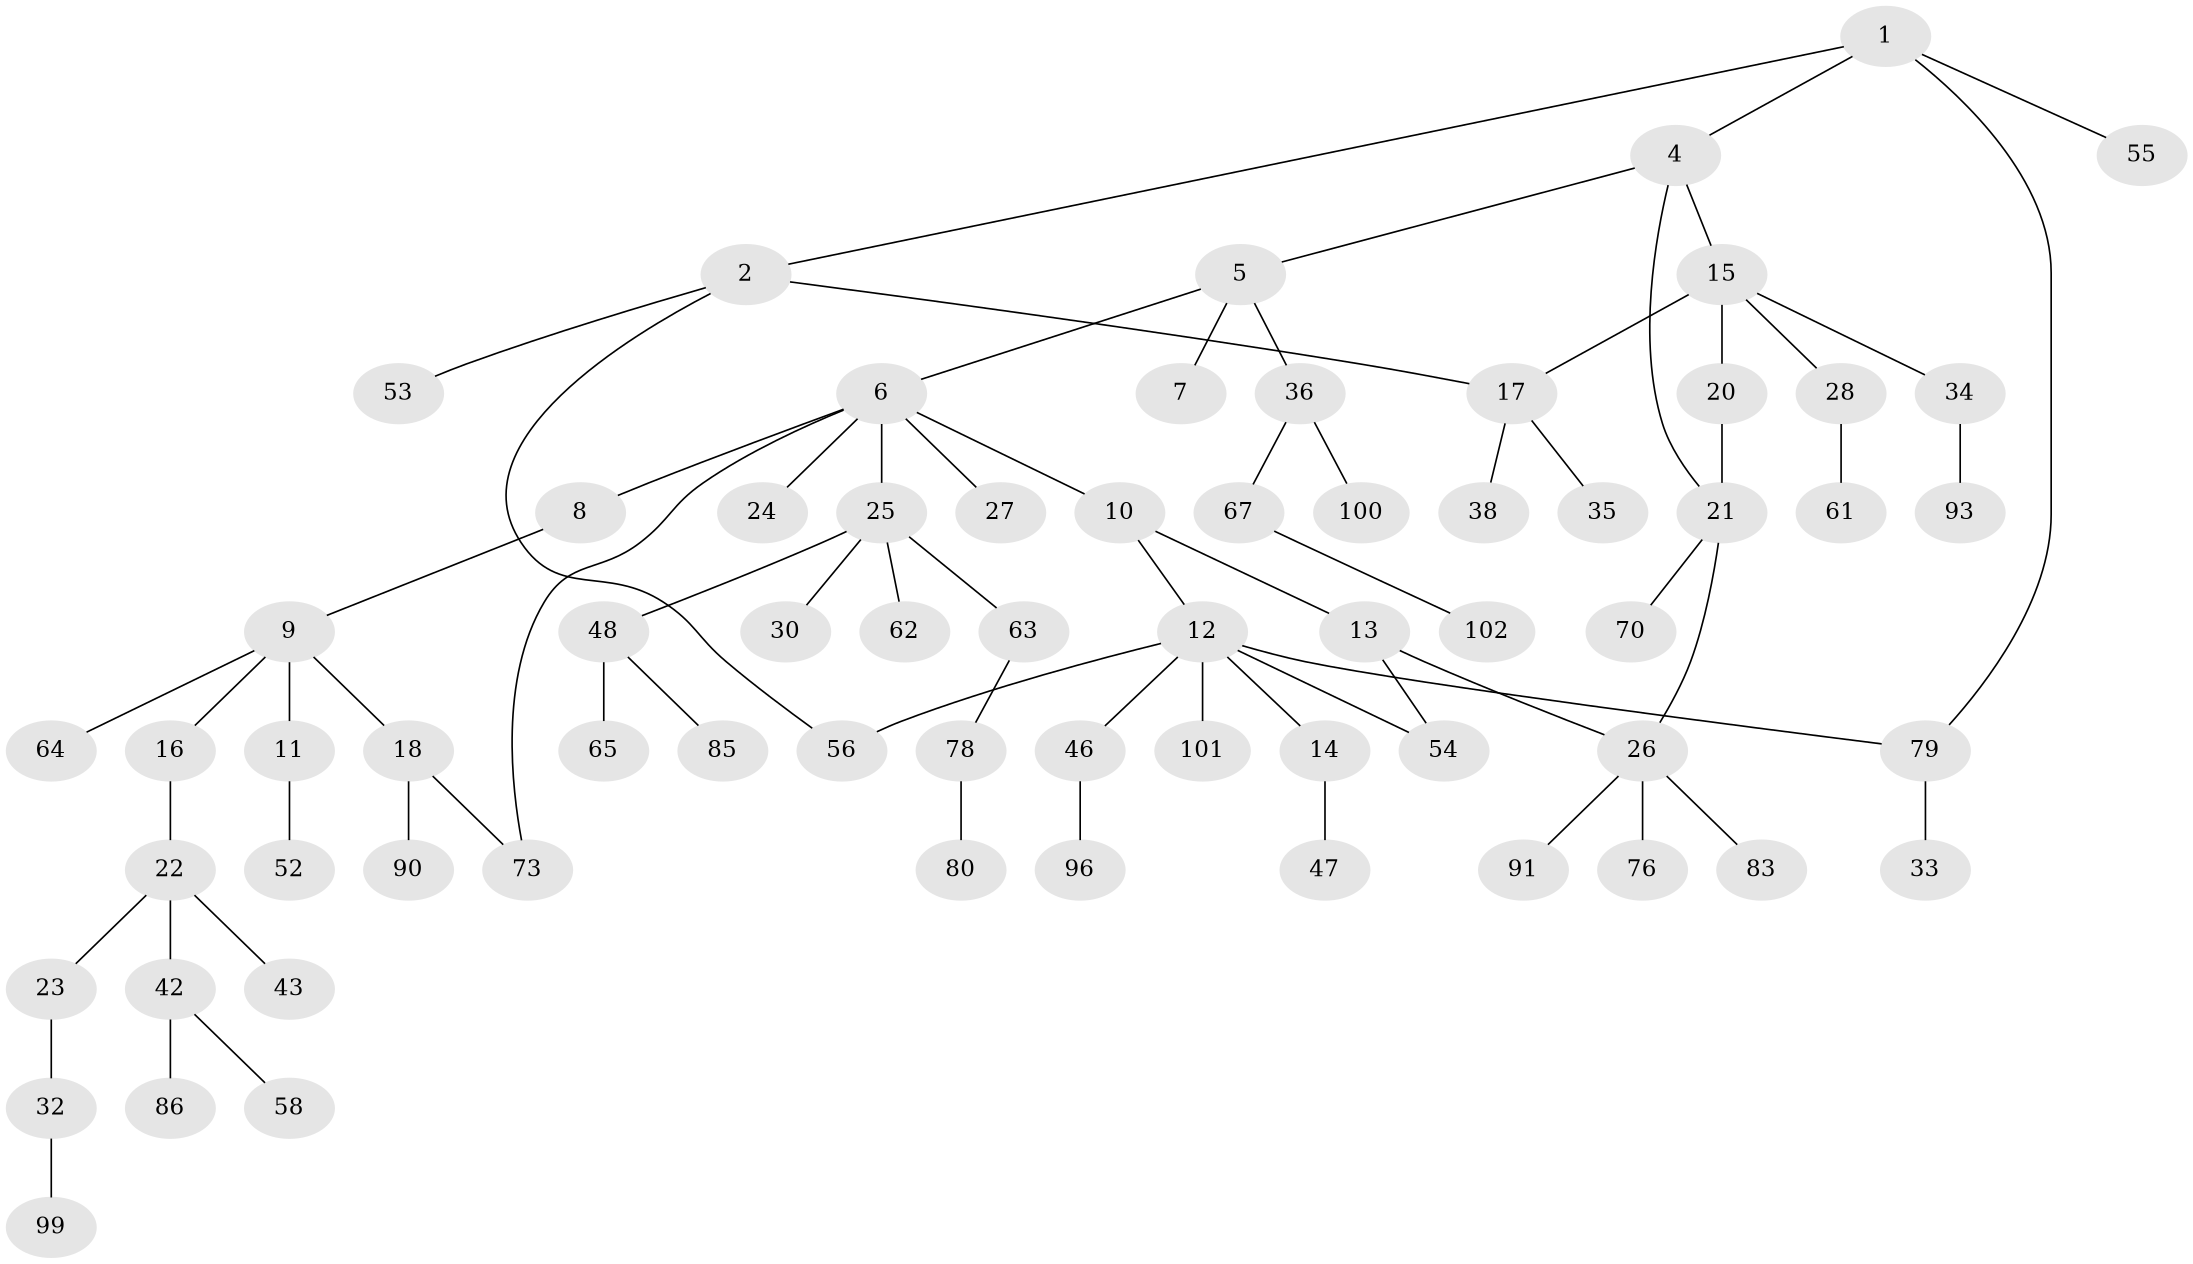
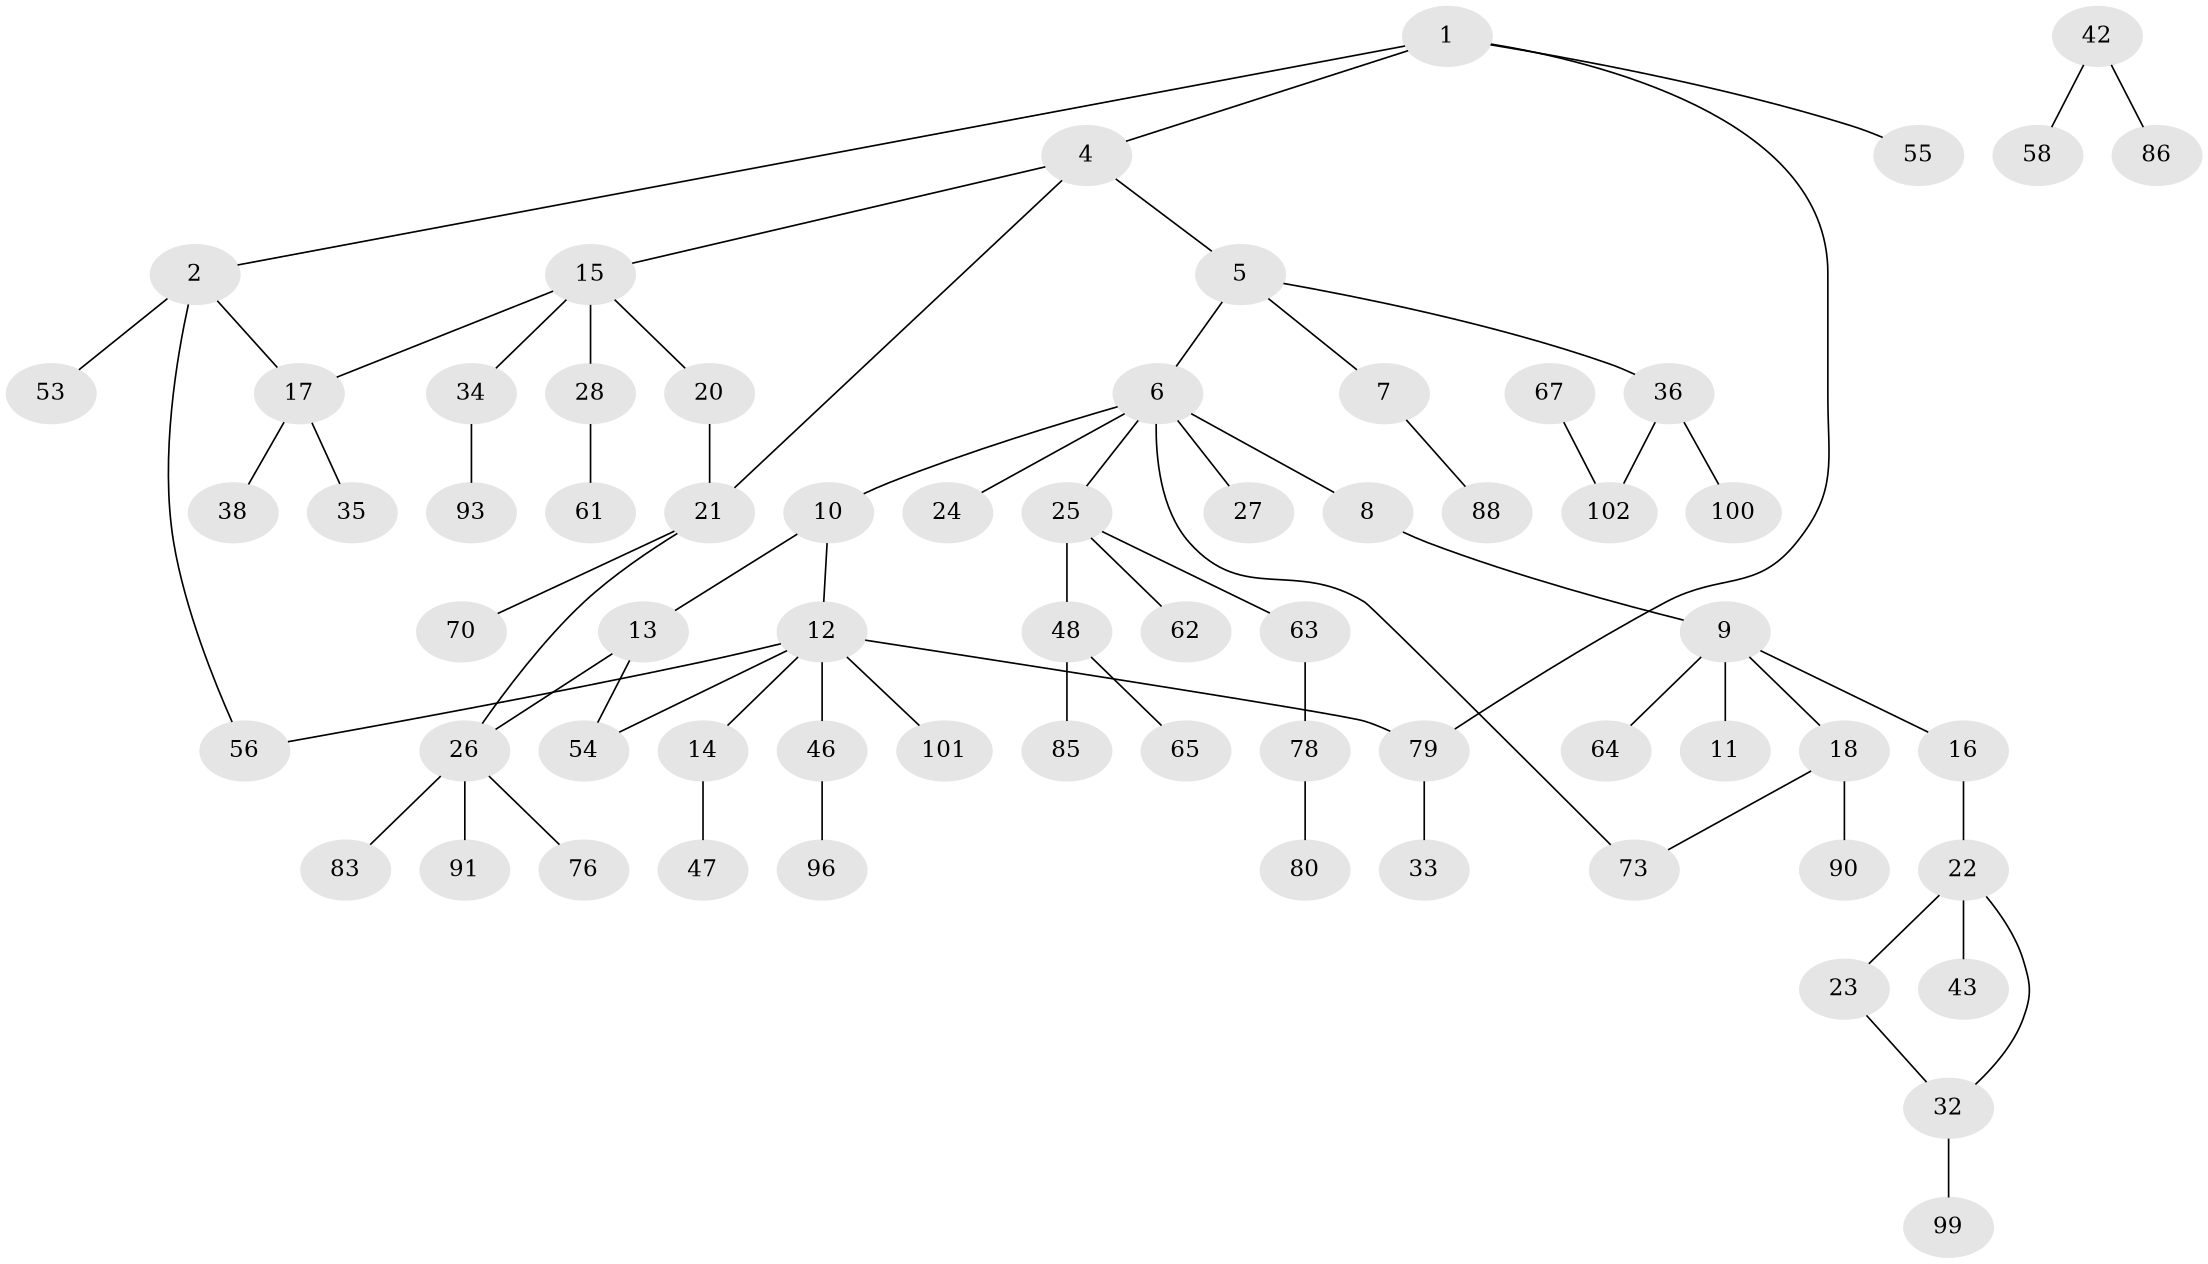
(1270, 453) -> (1639, 453)
none -> (1487, 513)
(786, 632) -> none
(289, 870) -> none
(170, 930) -> (2029, 993)
